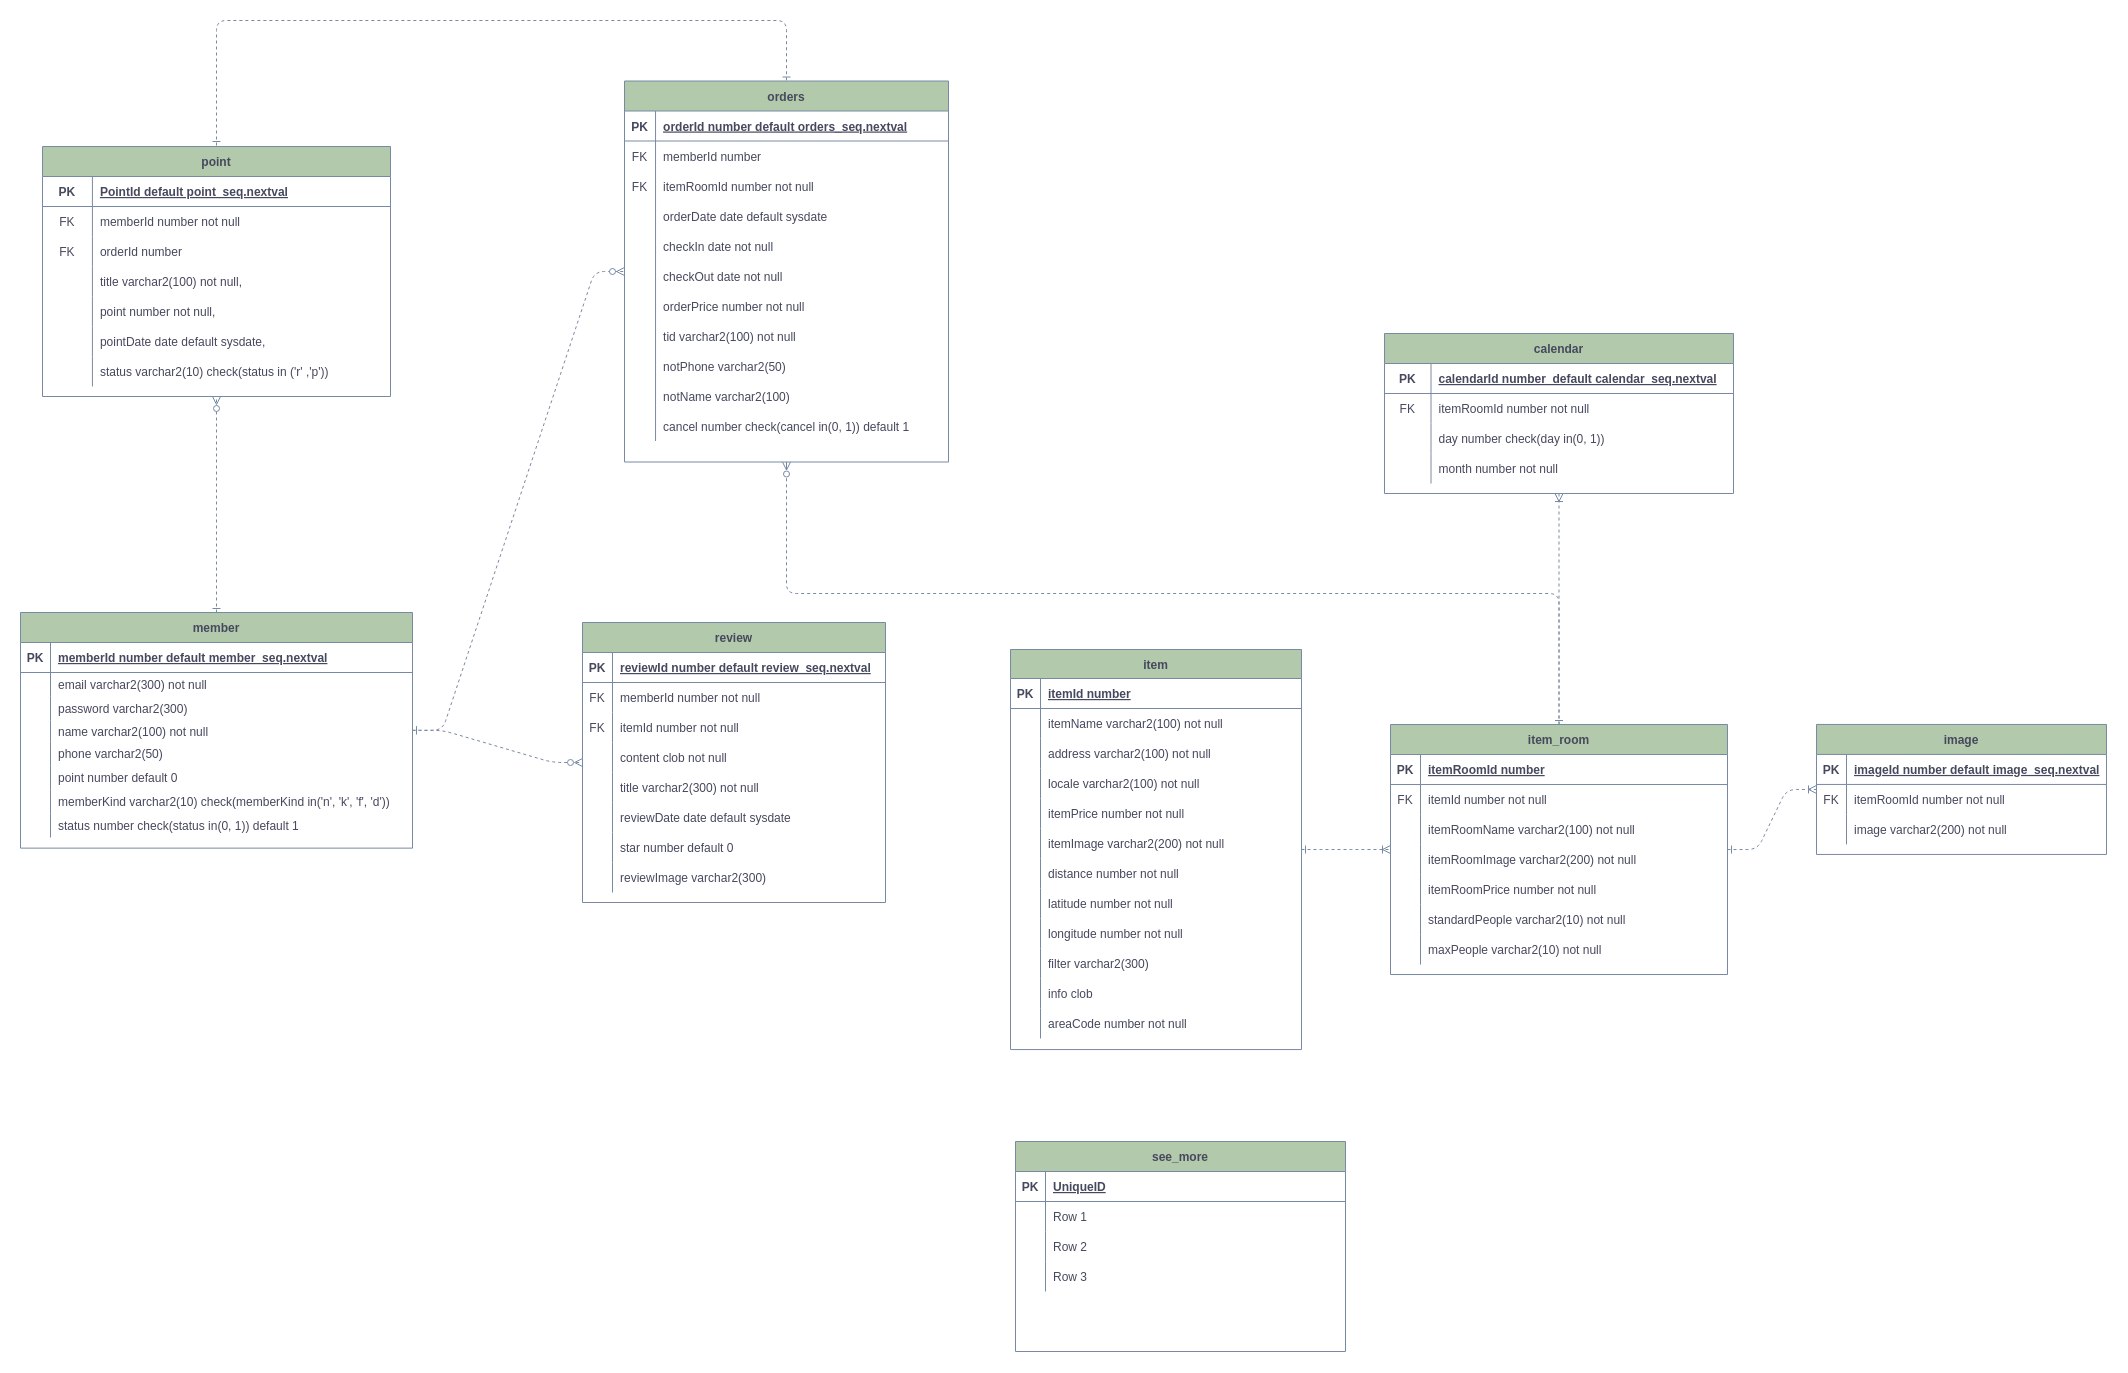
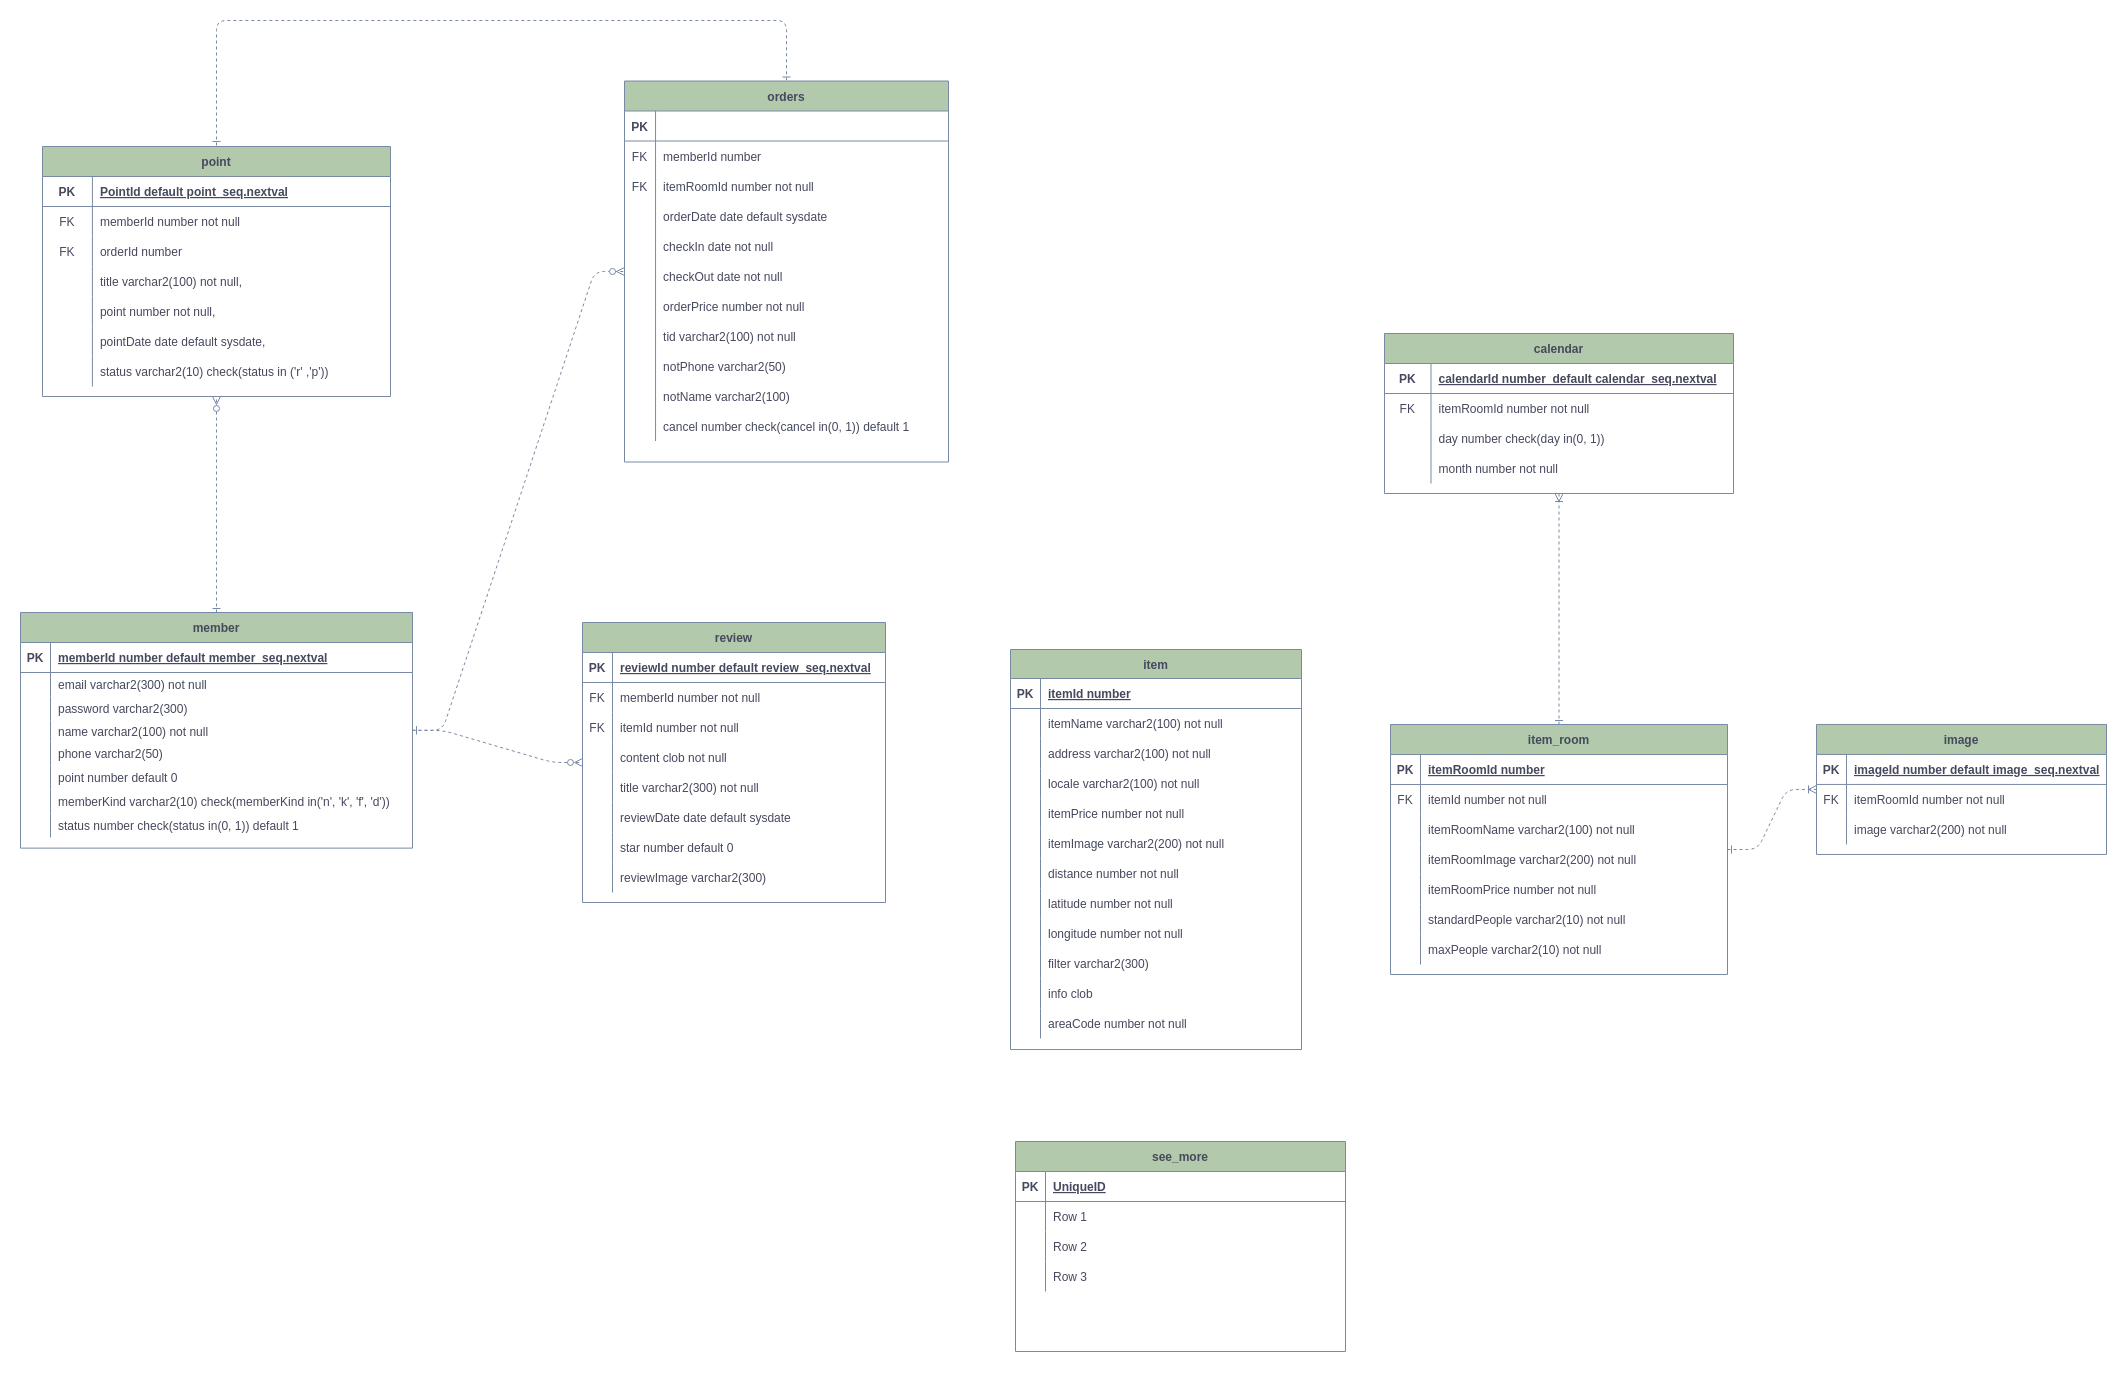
(802, 126) -> none
(1118, 594) -> none
(1341, 850) -> none
